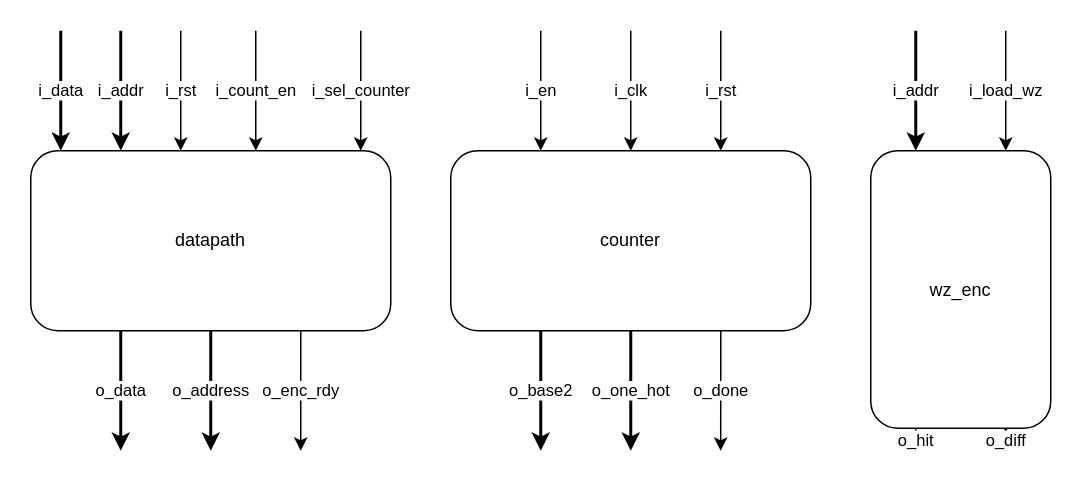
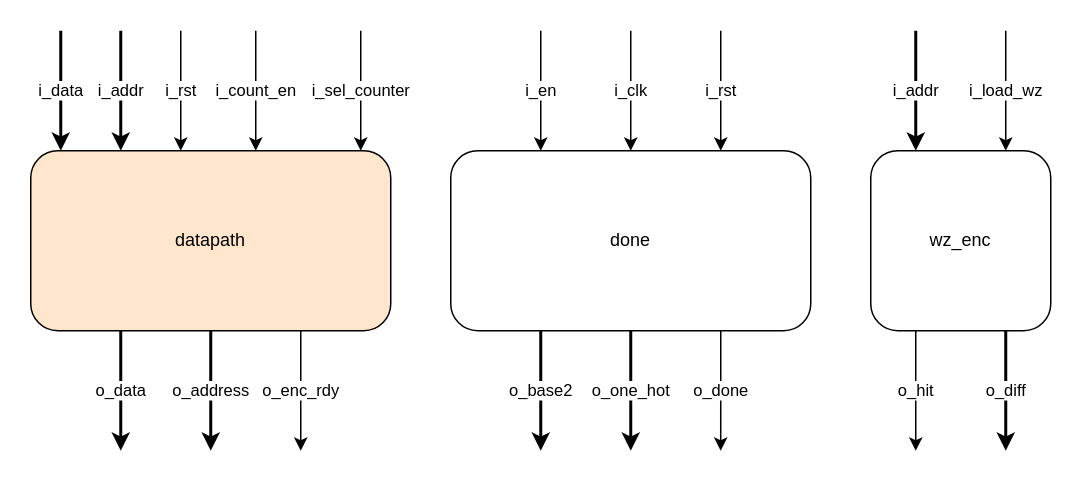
(211, 241) -> (211, 241)
(631, 241) -> (631, 241)
(961, 290) -> (961, 241)
